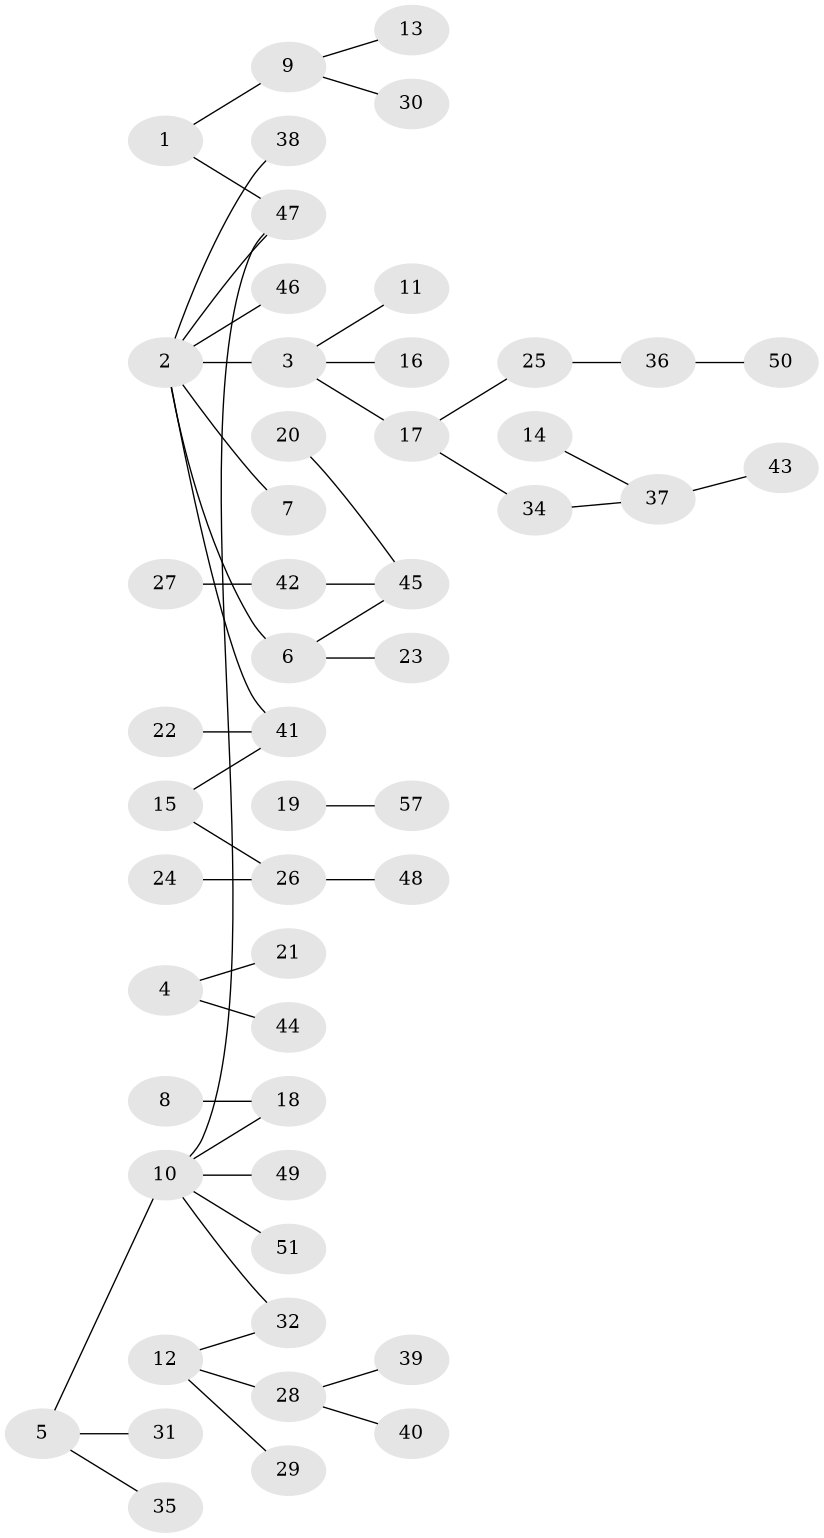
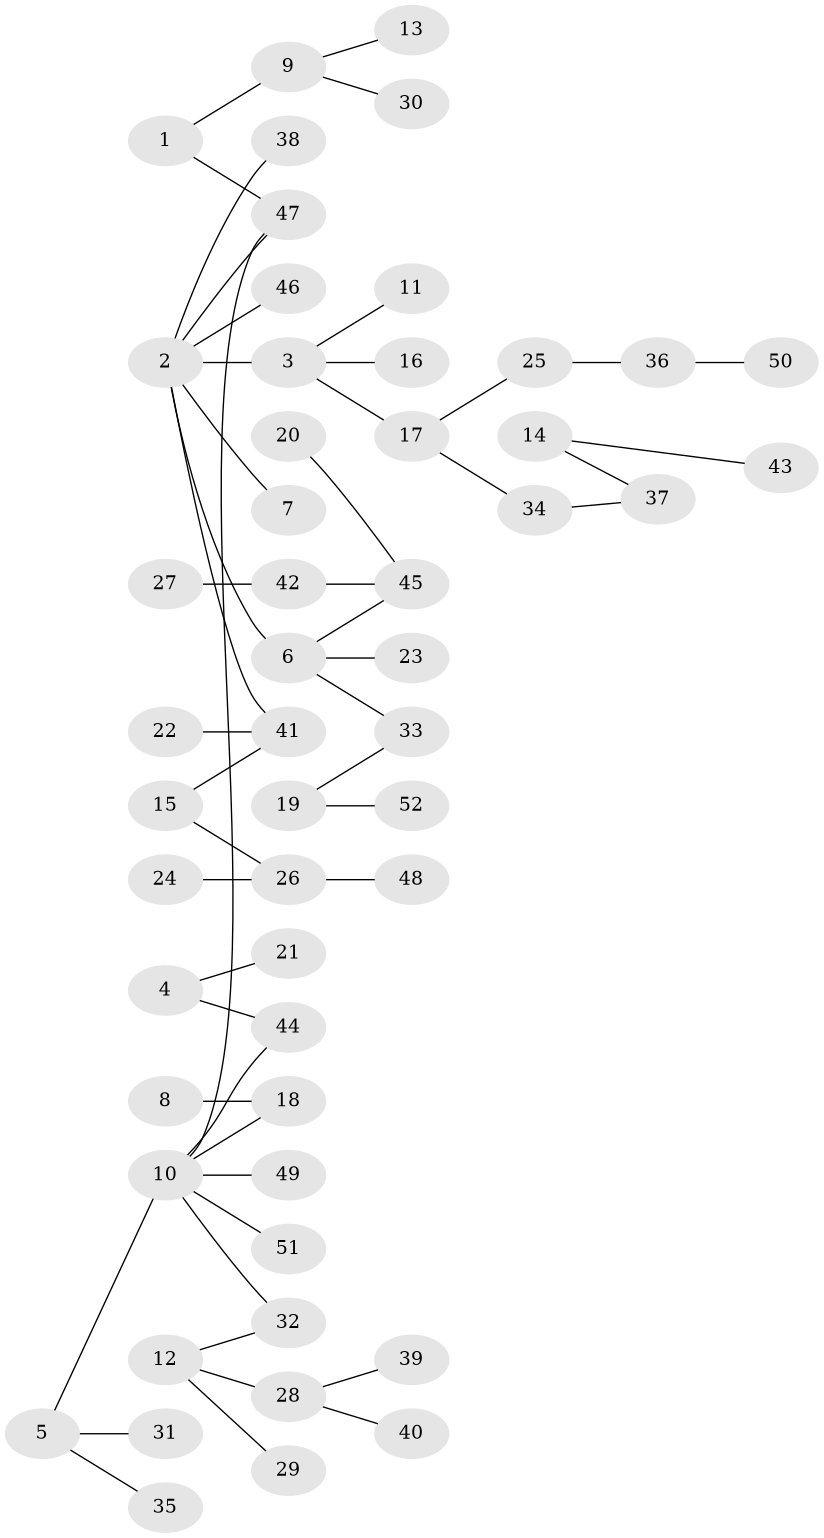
(720, 484) -> (658, 452)
none -> (412, 732)
(412, 806) -> (412, 806)
none -> (222, 1110)
